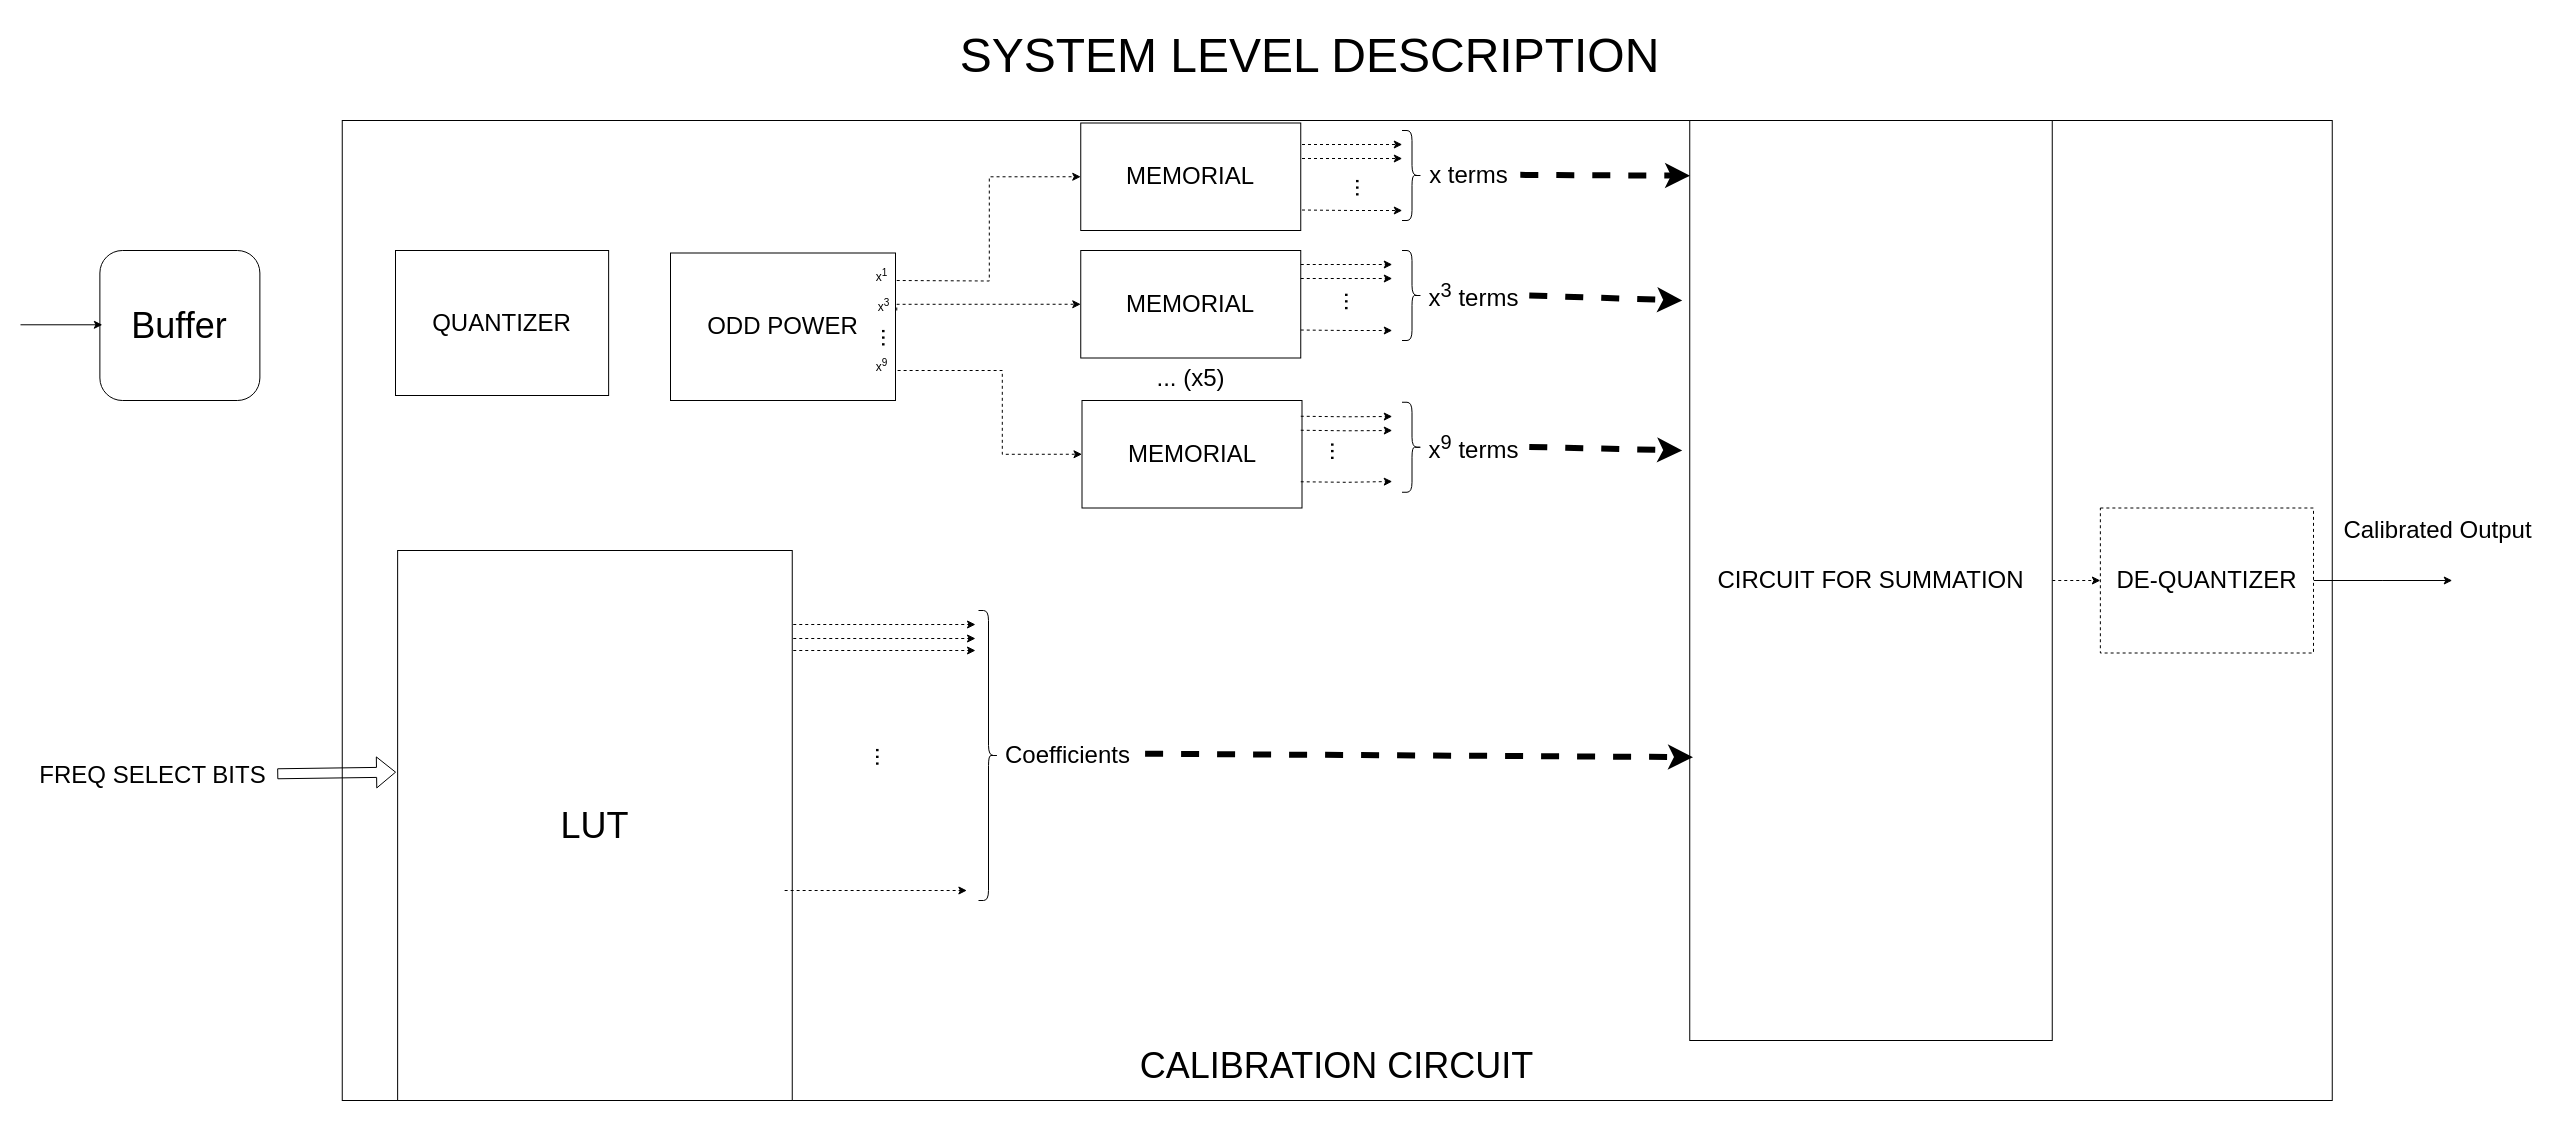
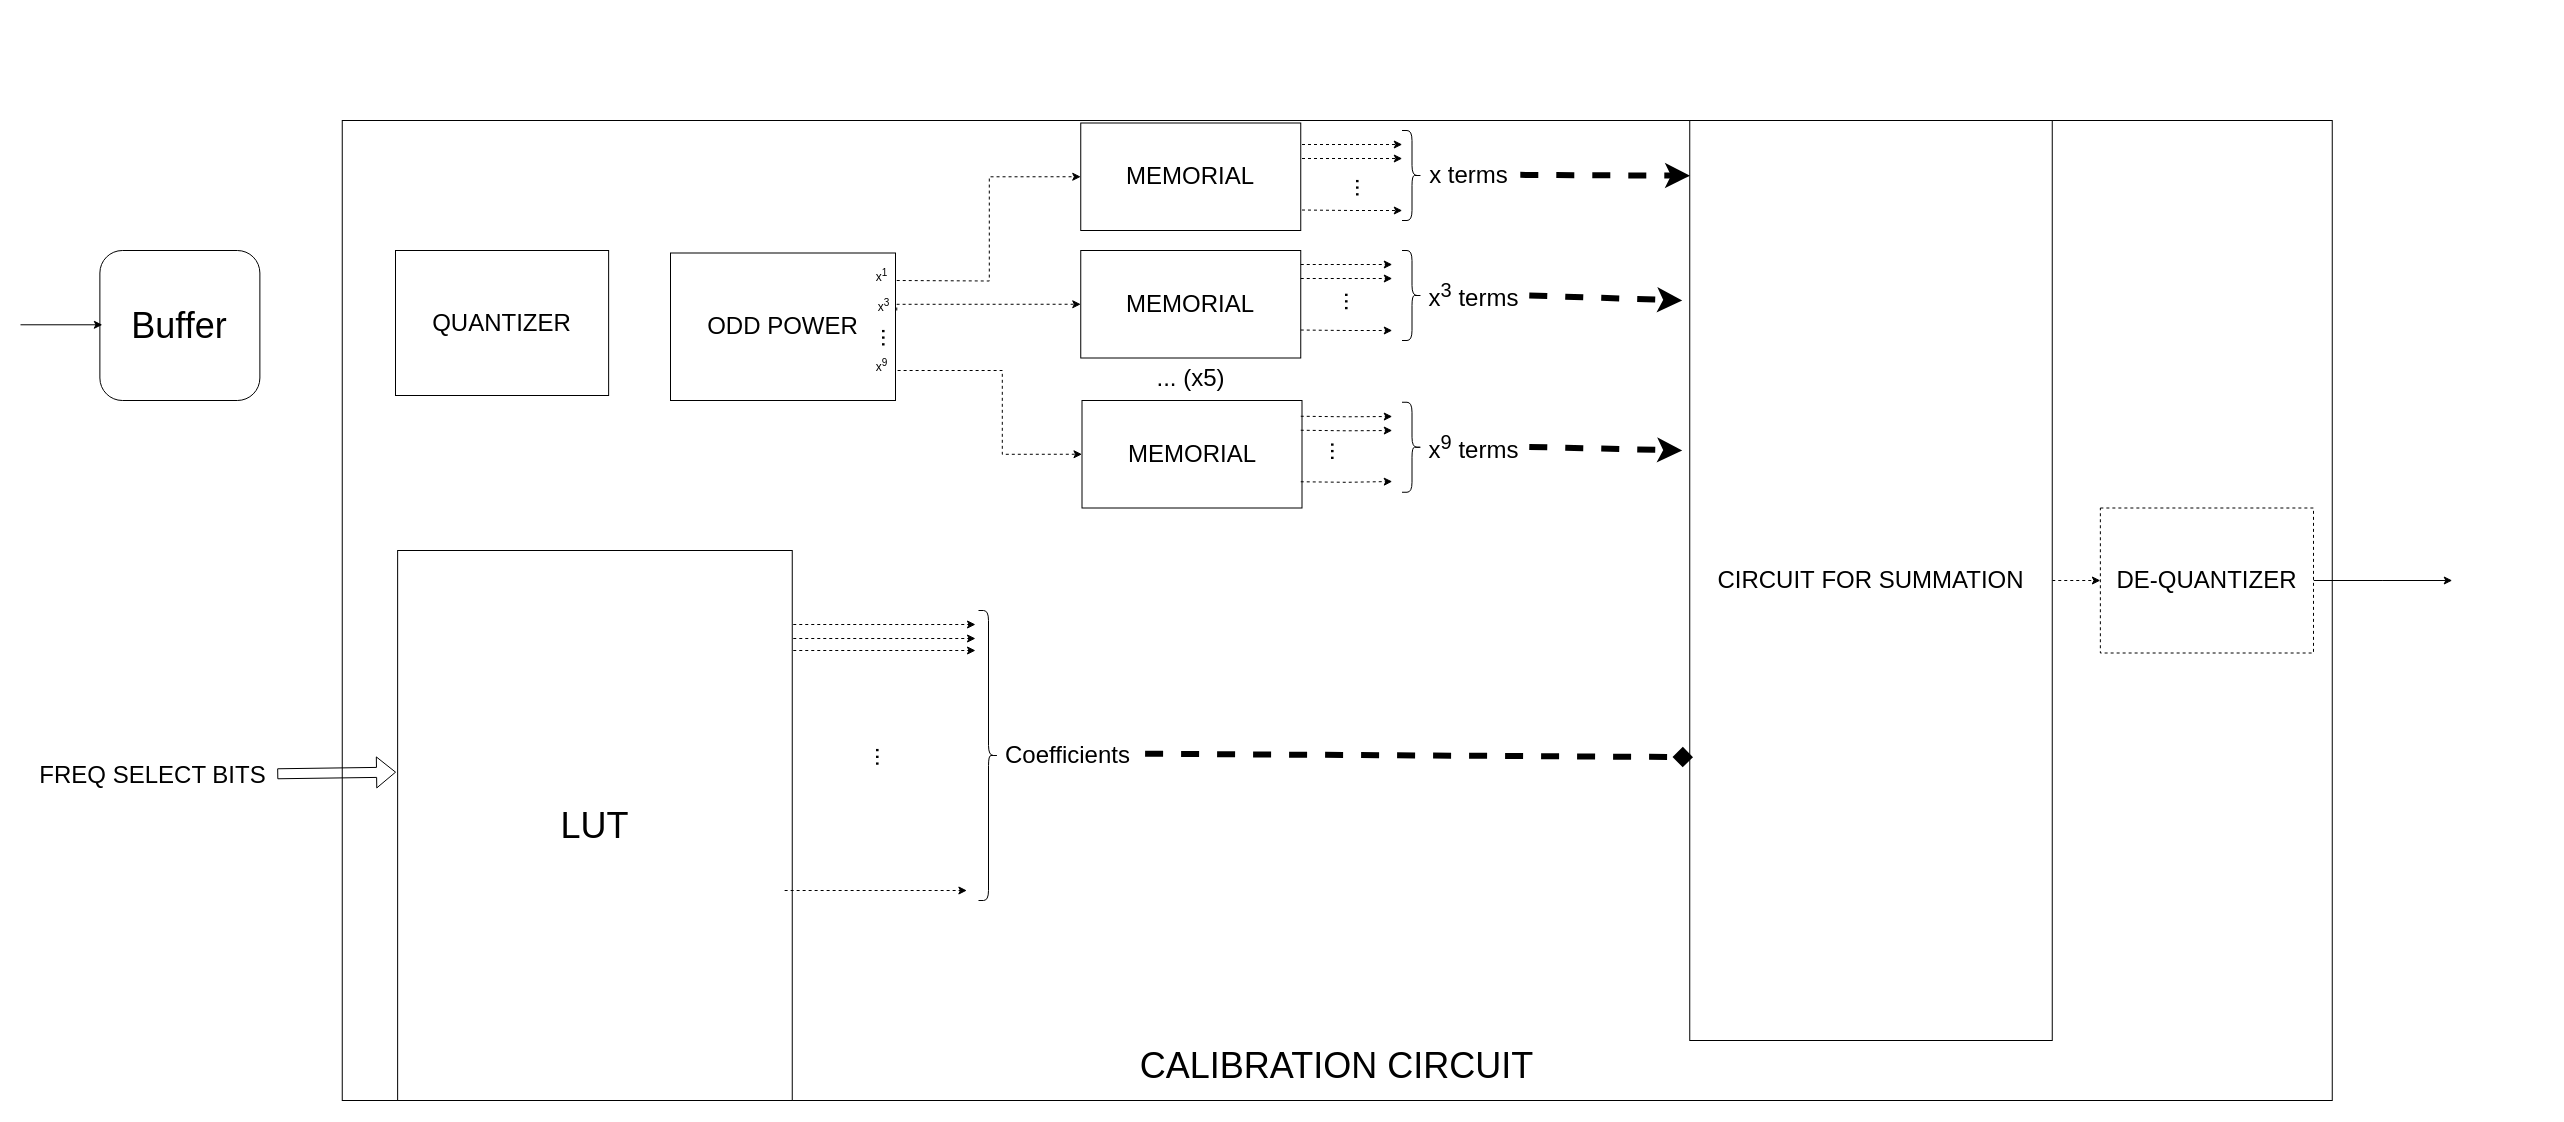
(1310, 56) -> none
(2437, 531) -> none
(1673, 757) -> (1673, 757)
